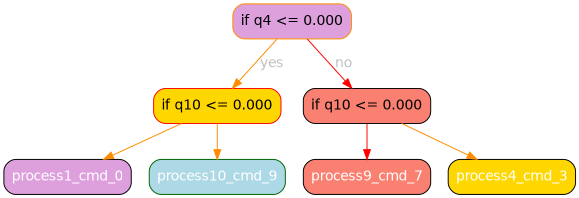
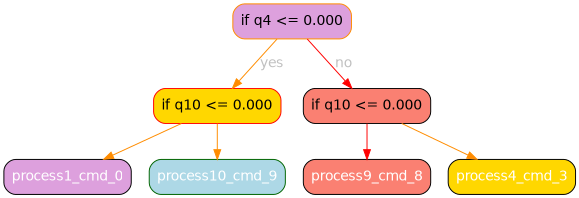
(367, 177) -> (367, 177)
